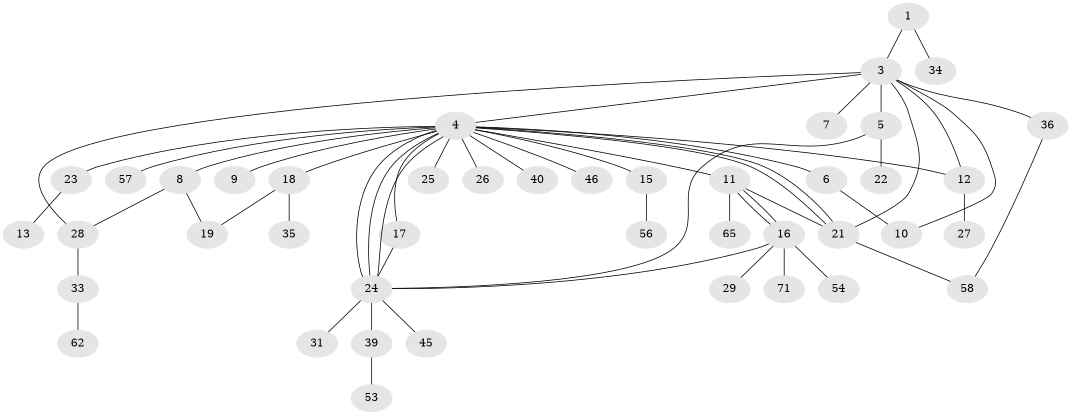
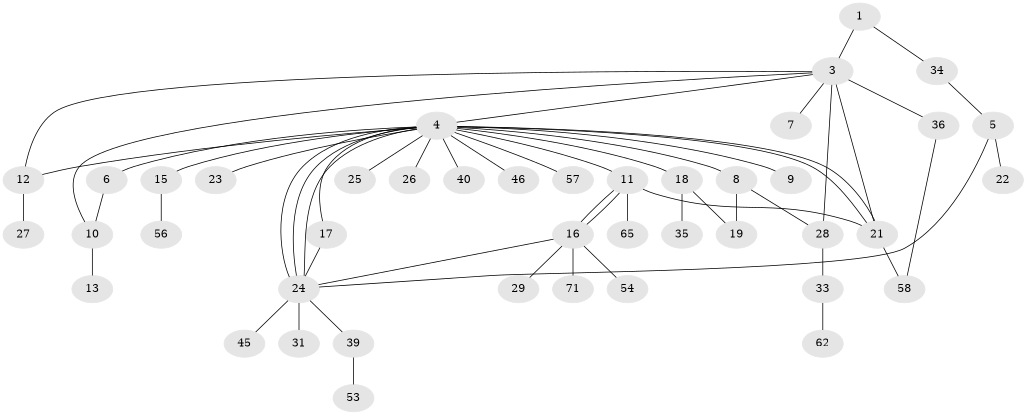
(881, 98) -> (965, 98)
(46, 209) -> (92, 262)
